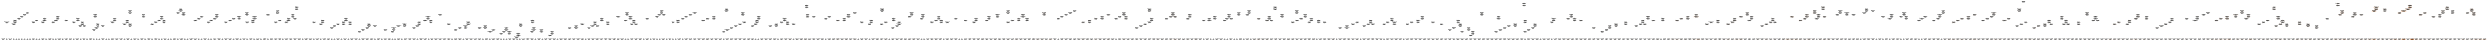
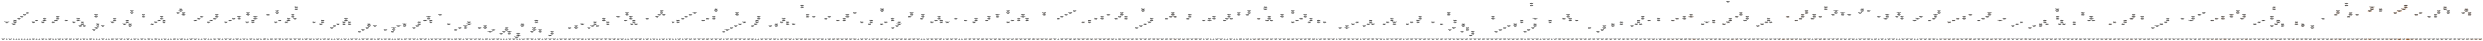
(1560, 39) -> none
